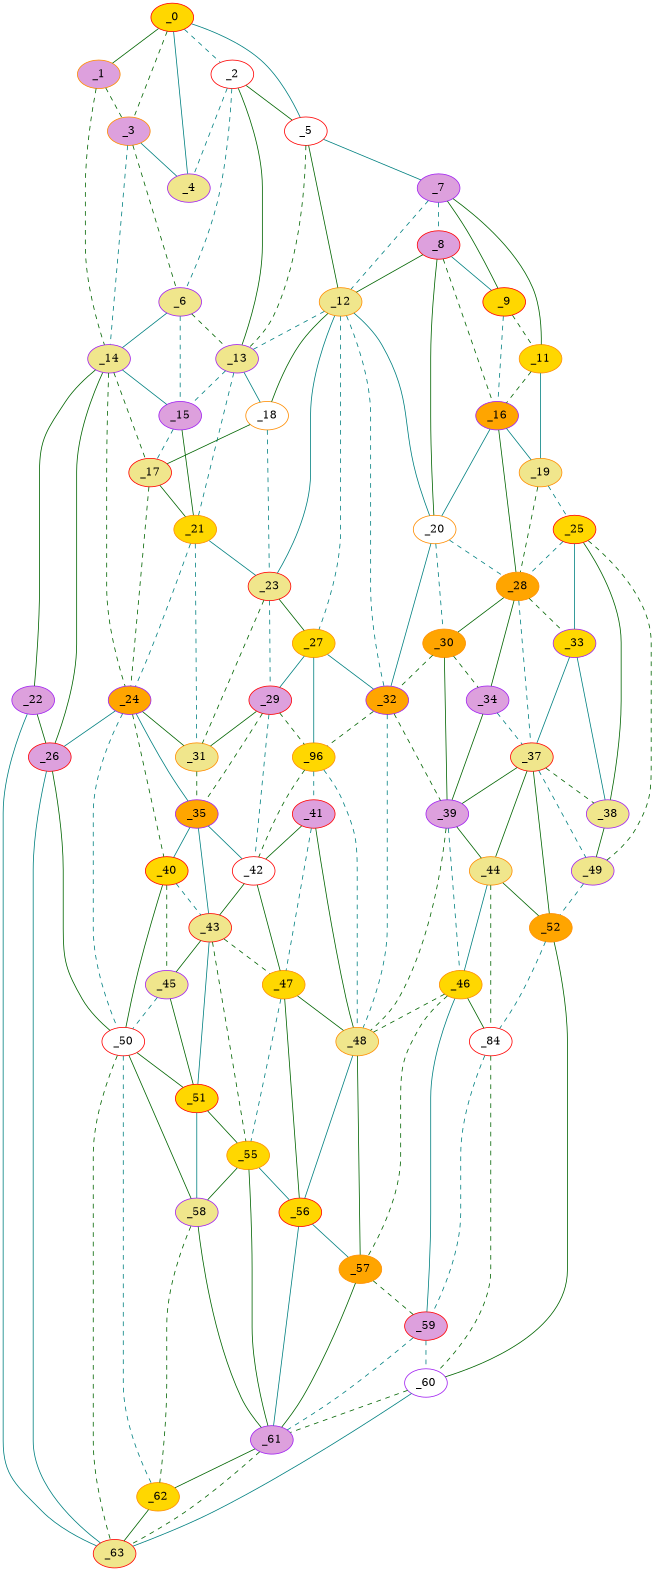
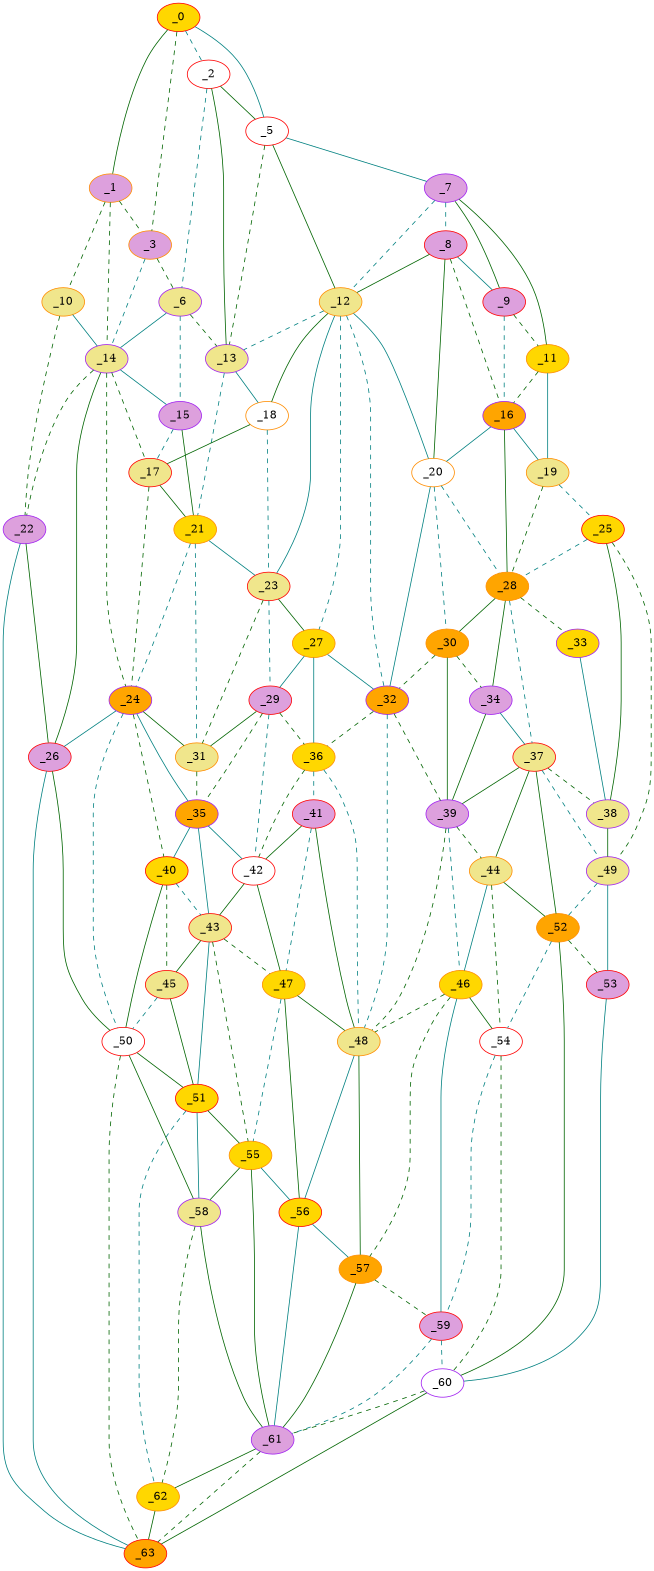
(189, 188) -> none
none -> (63, 302)
(504, 302) -> (504, 302)
(209, 387) -> none
(40, 519) -> (49, 437)
(575, 586) -> none
(553, 700) -> none
(510, 729) -> (513, 729)
(314, 757) -> (314, 757)
(469, 842) -> (469, 842)
(167, 985) -> (167, 985)
none -> (608, 985)
(491, 1042) -> (501, 1042)
(123, 1272) -> (139, 1291)
(276, 1478) -> (294, 1469)
(115, 1554) -> (145, 1554)
